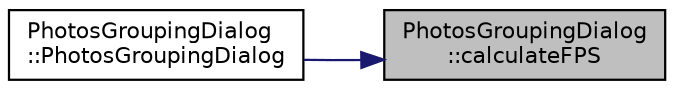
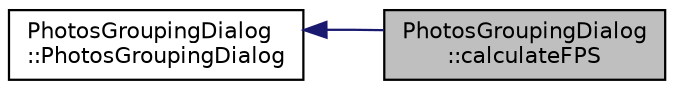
(332, 60) -> (355, 30)
